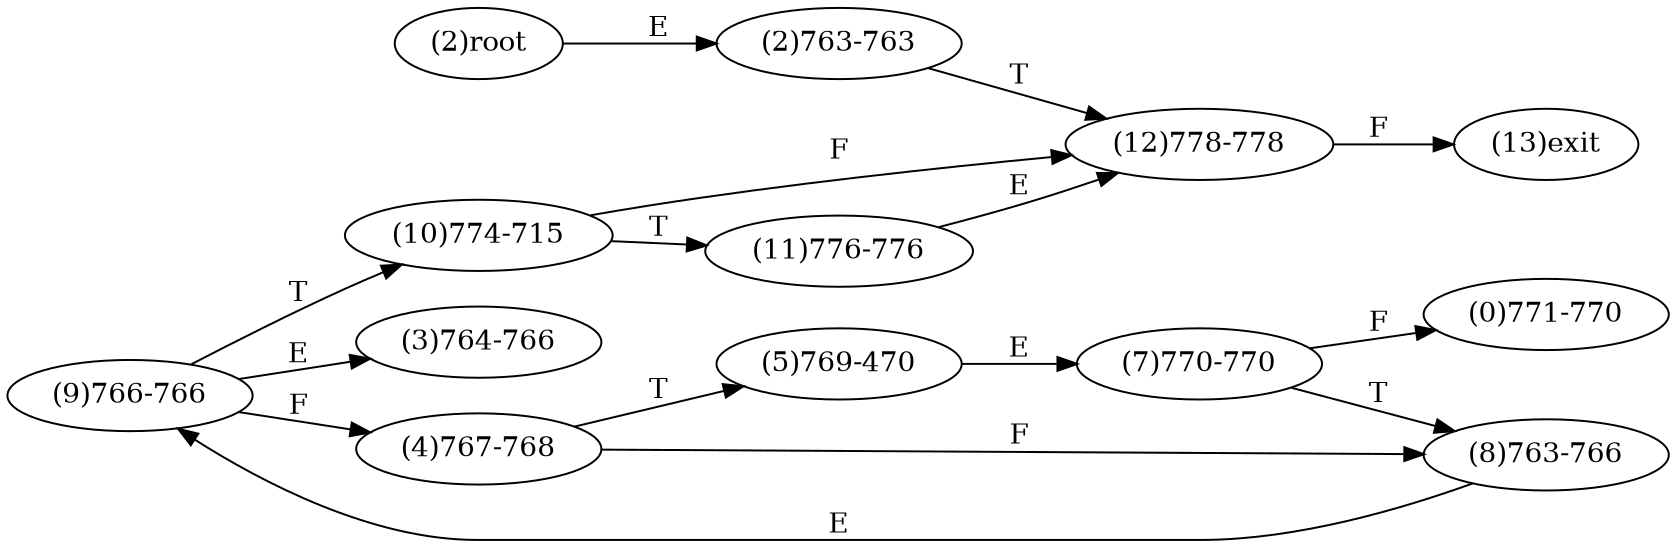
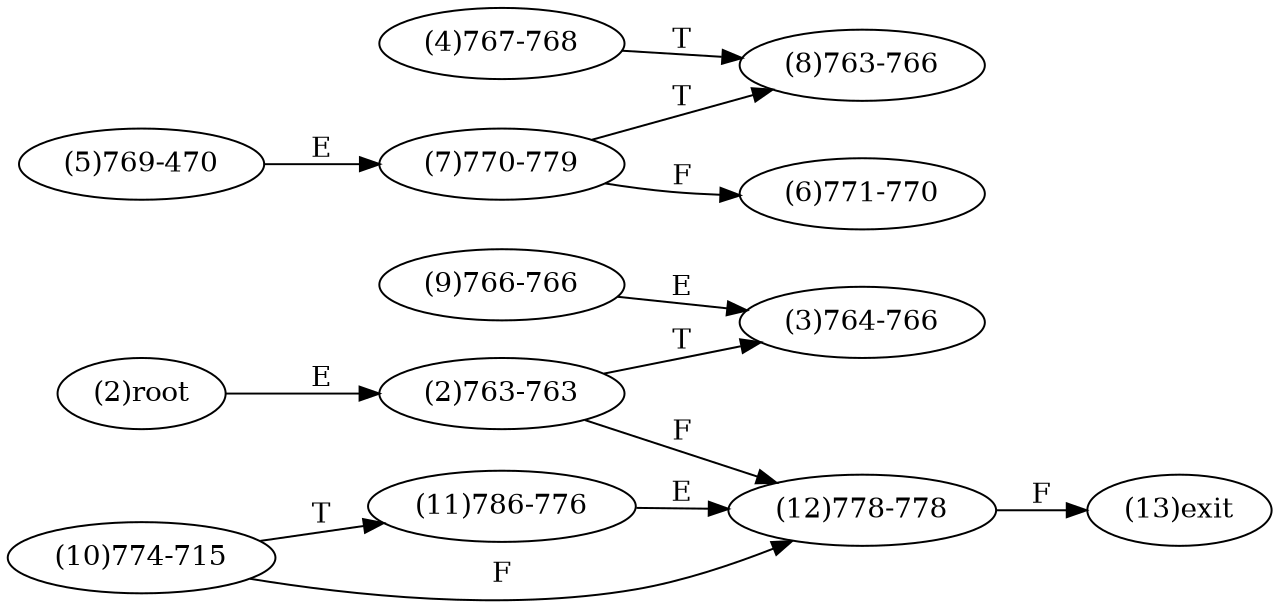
(1019, 76) -> (682, 432)
(839, 251) -> (502, 506)
(1546, 314) -> (862, 194)
(286, 316) -> none
none -> (672, 360)
(1199, 364) -> (502, 164)
(649, 409) -> none
(295, 421) -> none
(1019, 436) -> (682, 41)
(827, 540) -> none
